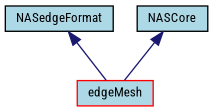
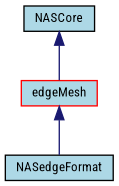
(91, 61) -> (59, 137)
